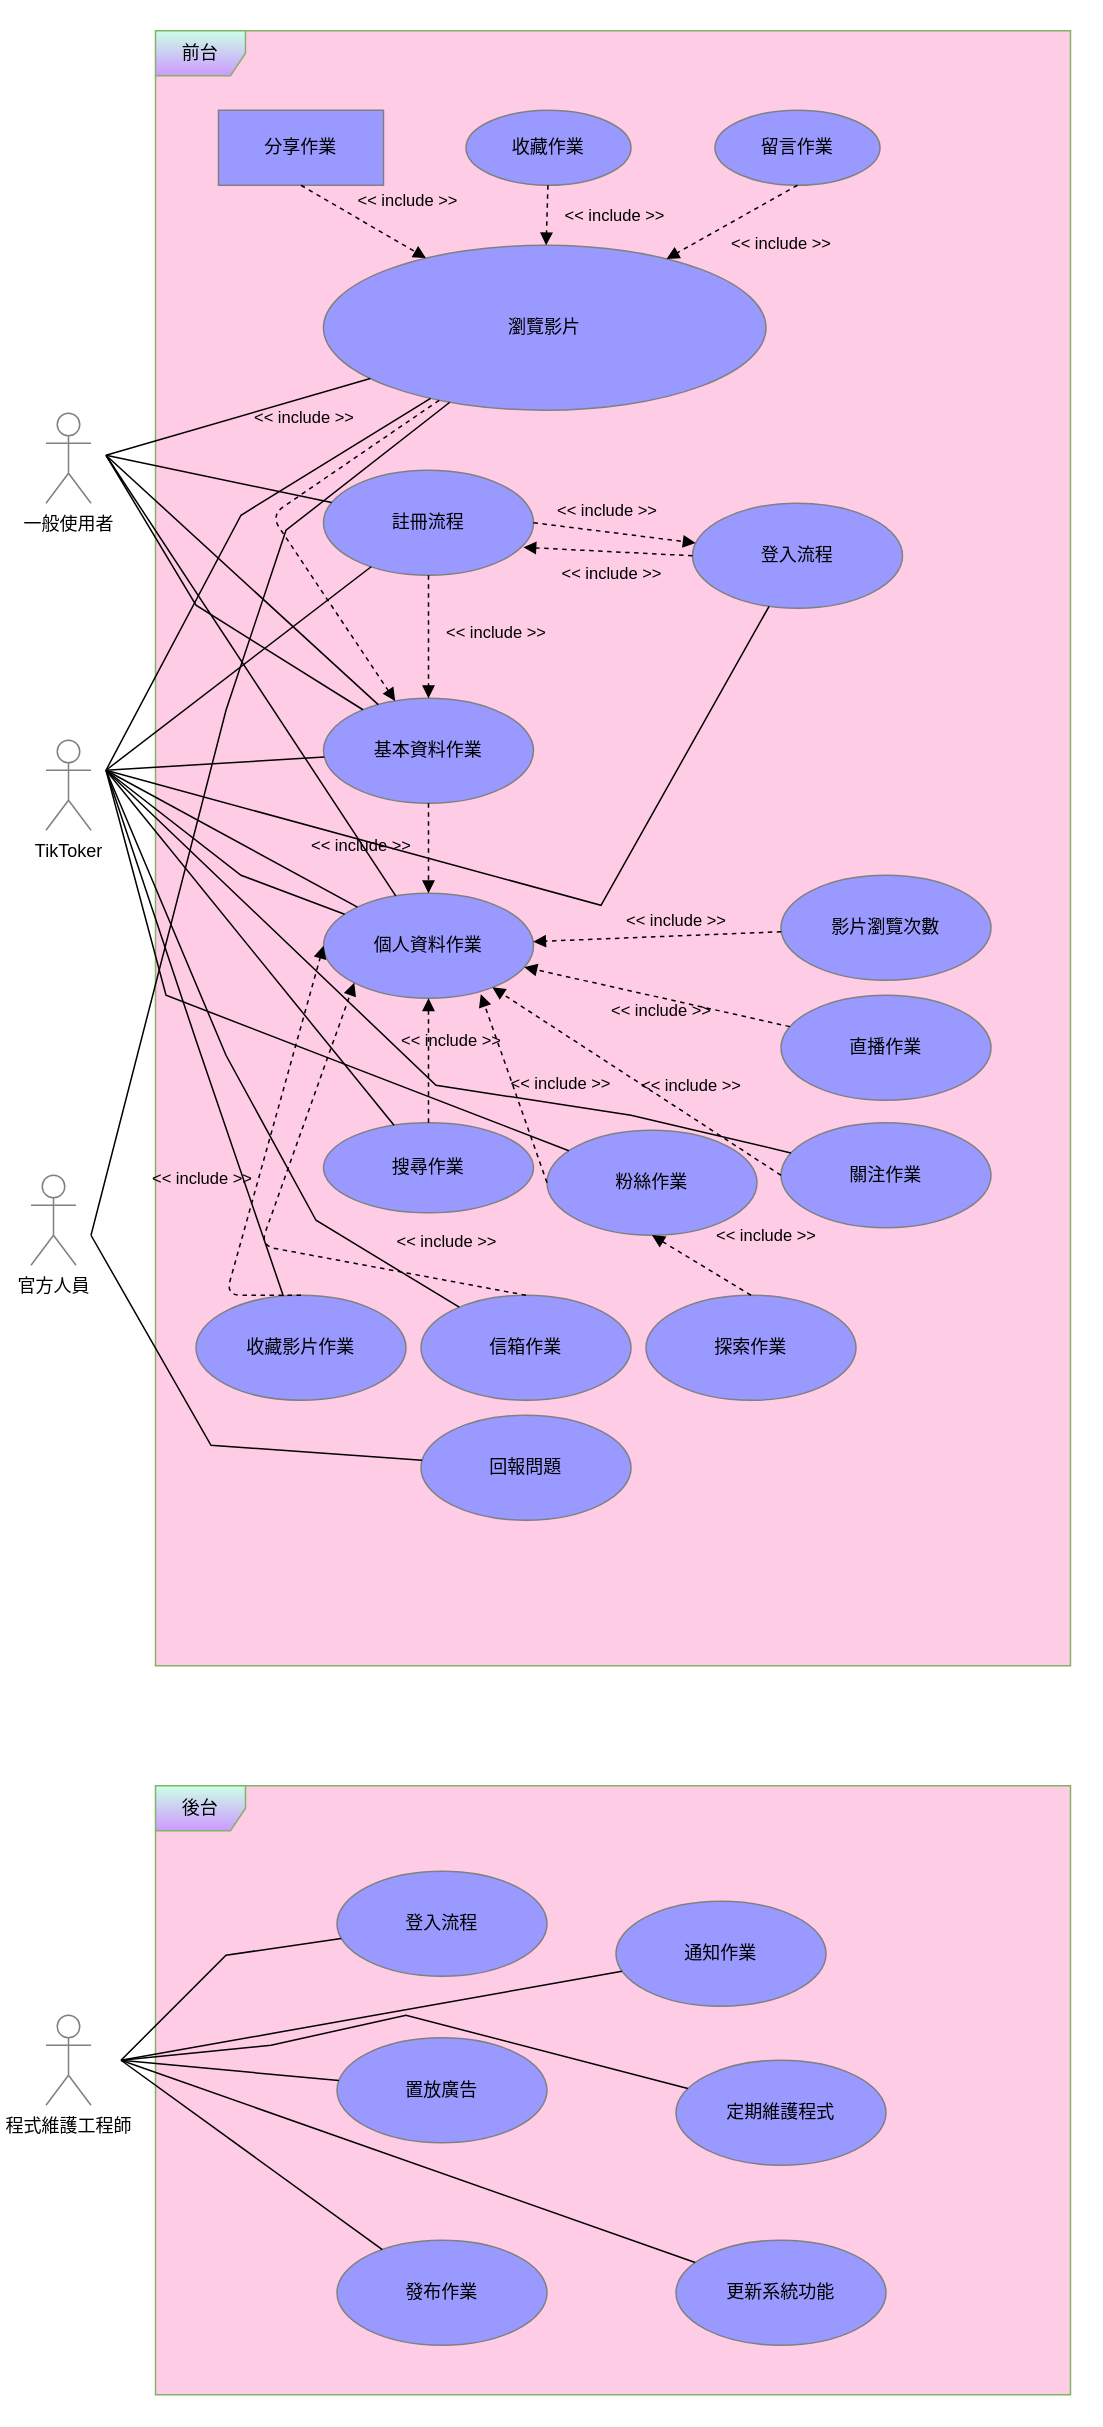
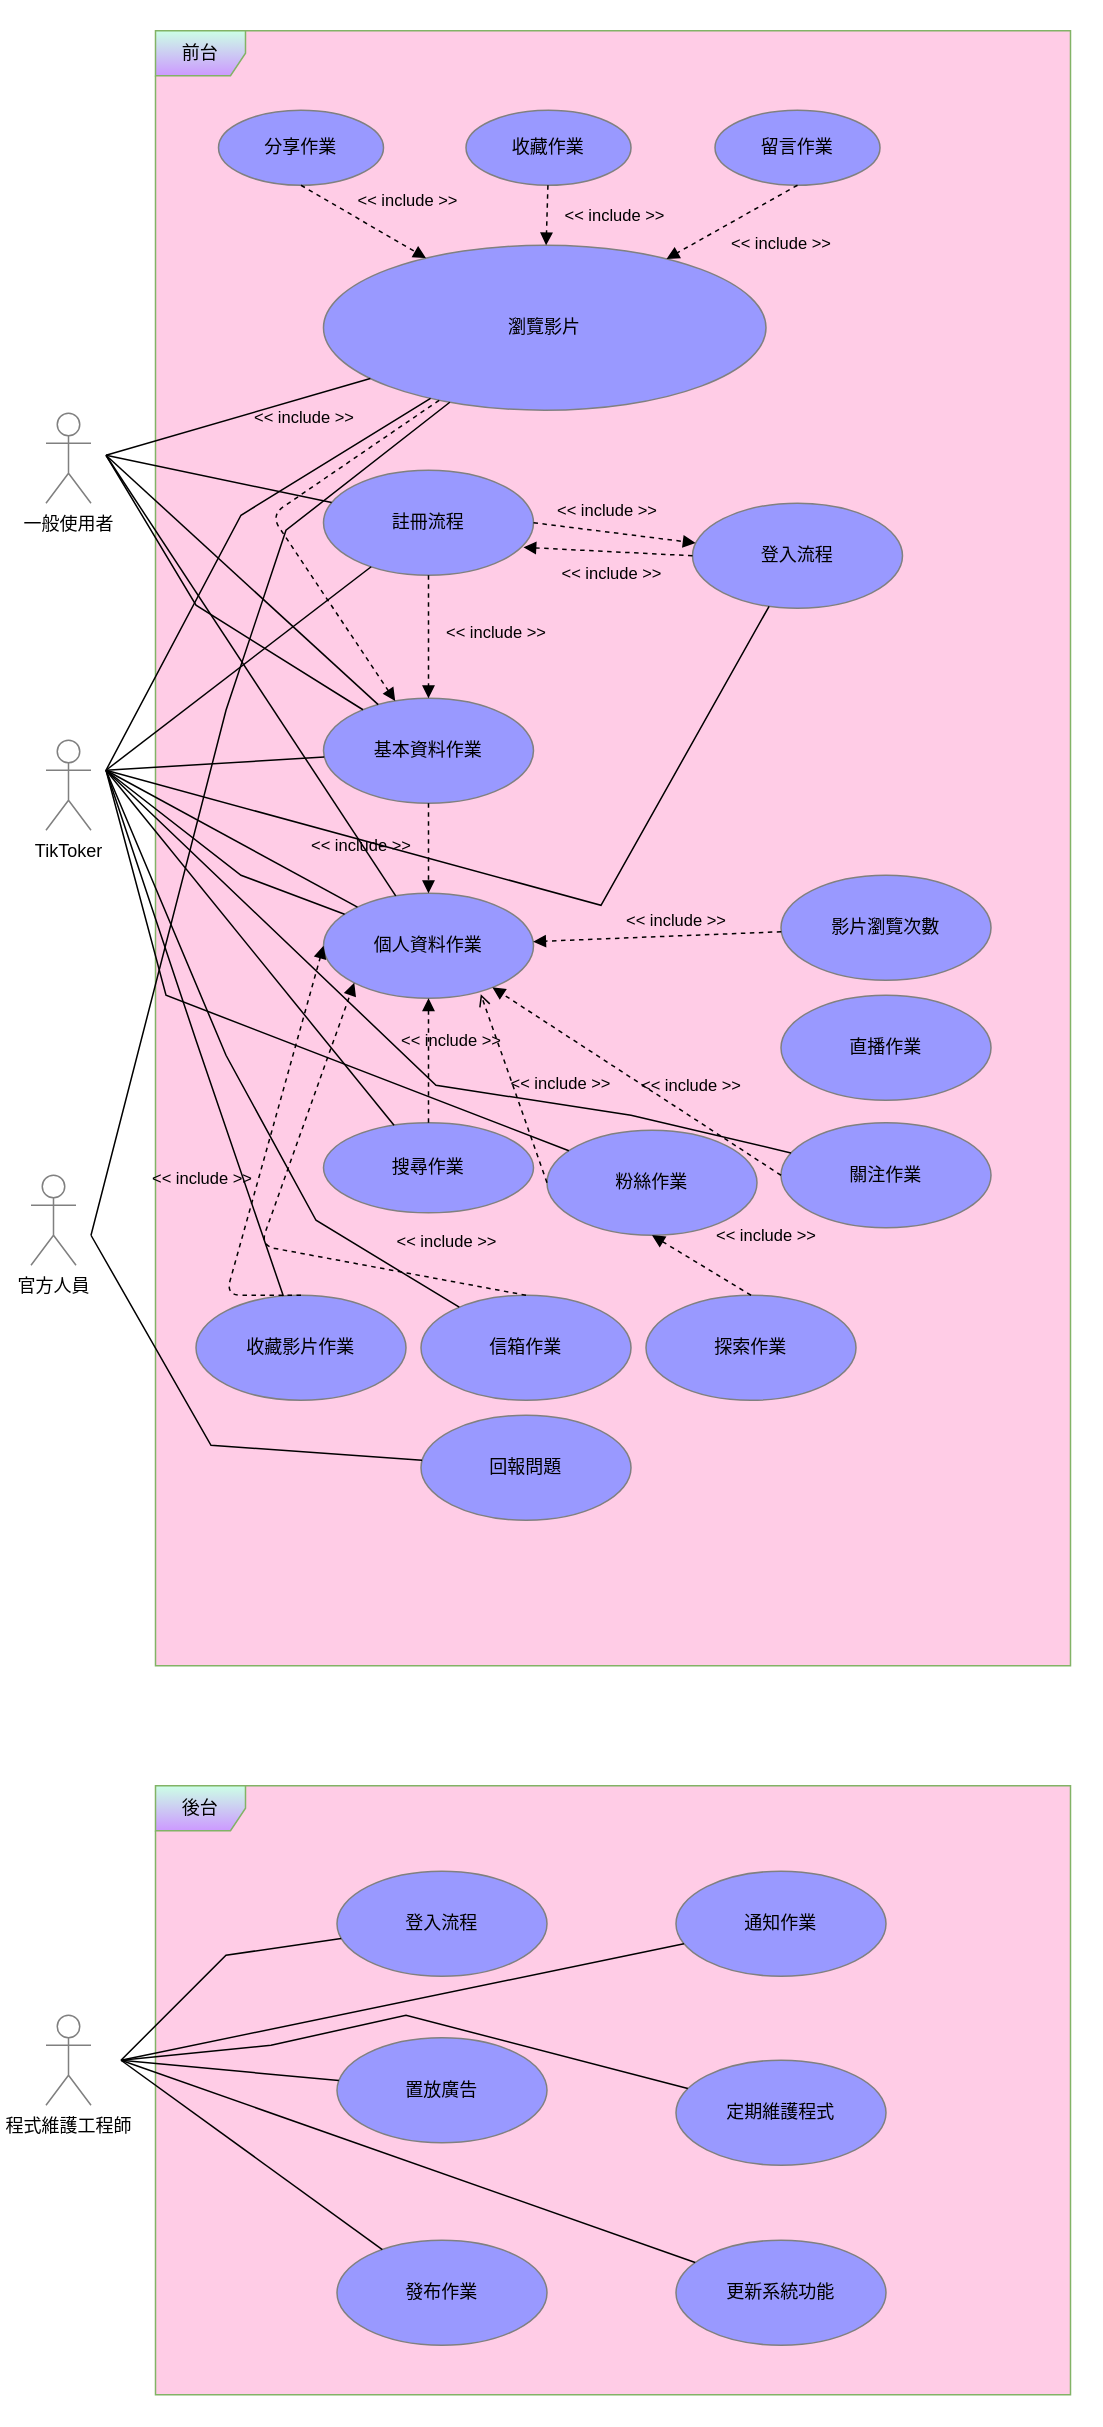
(301, 148) -> (301, 148)
(663, 998) -> none
(485, 1008) -> (484, 1003)
(721, 1954) -> (781, 1924)
